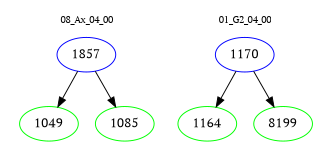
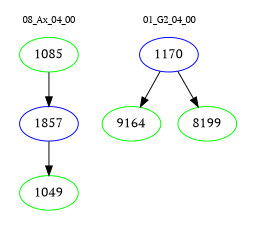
(103, 85) -> (49, 85)
(207, 124) -> (131, 124)
